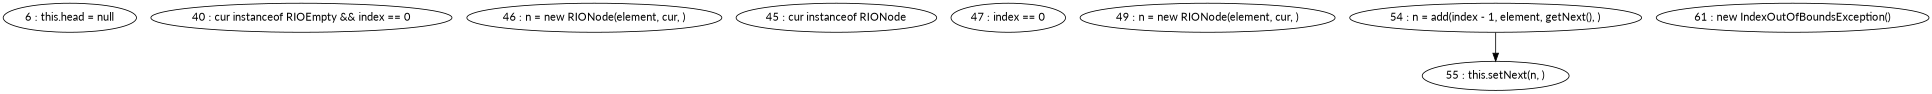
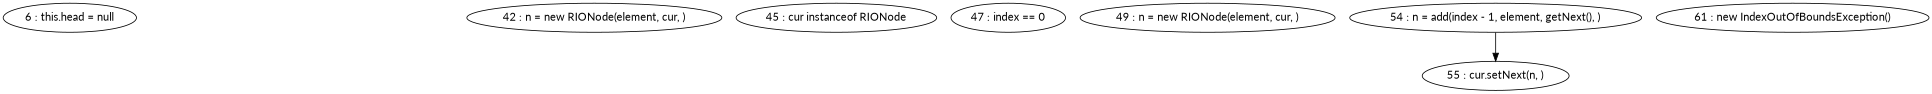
(301, 18) -> none
(594, 18) -> (594, 18)
(1496, 76) -> (1496, 76)
